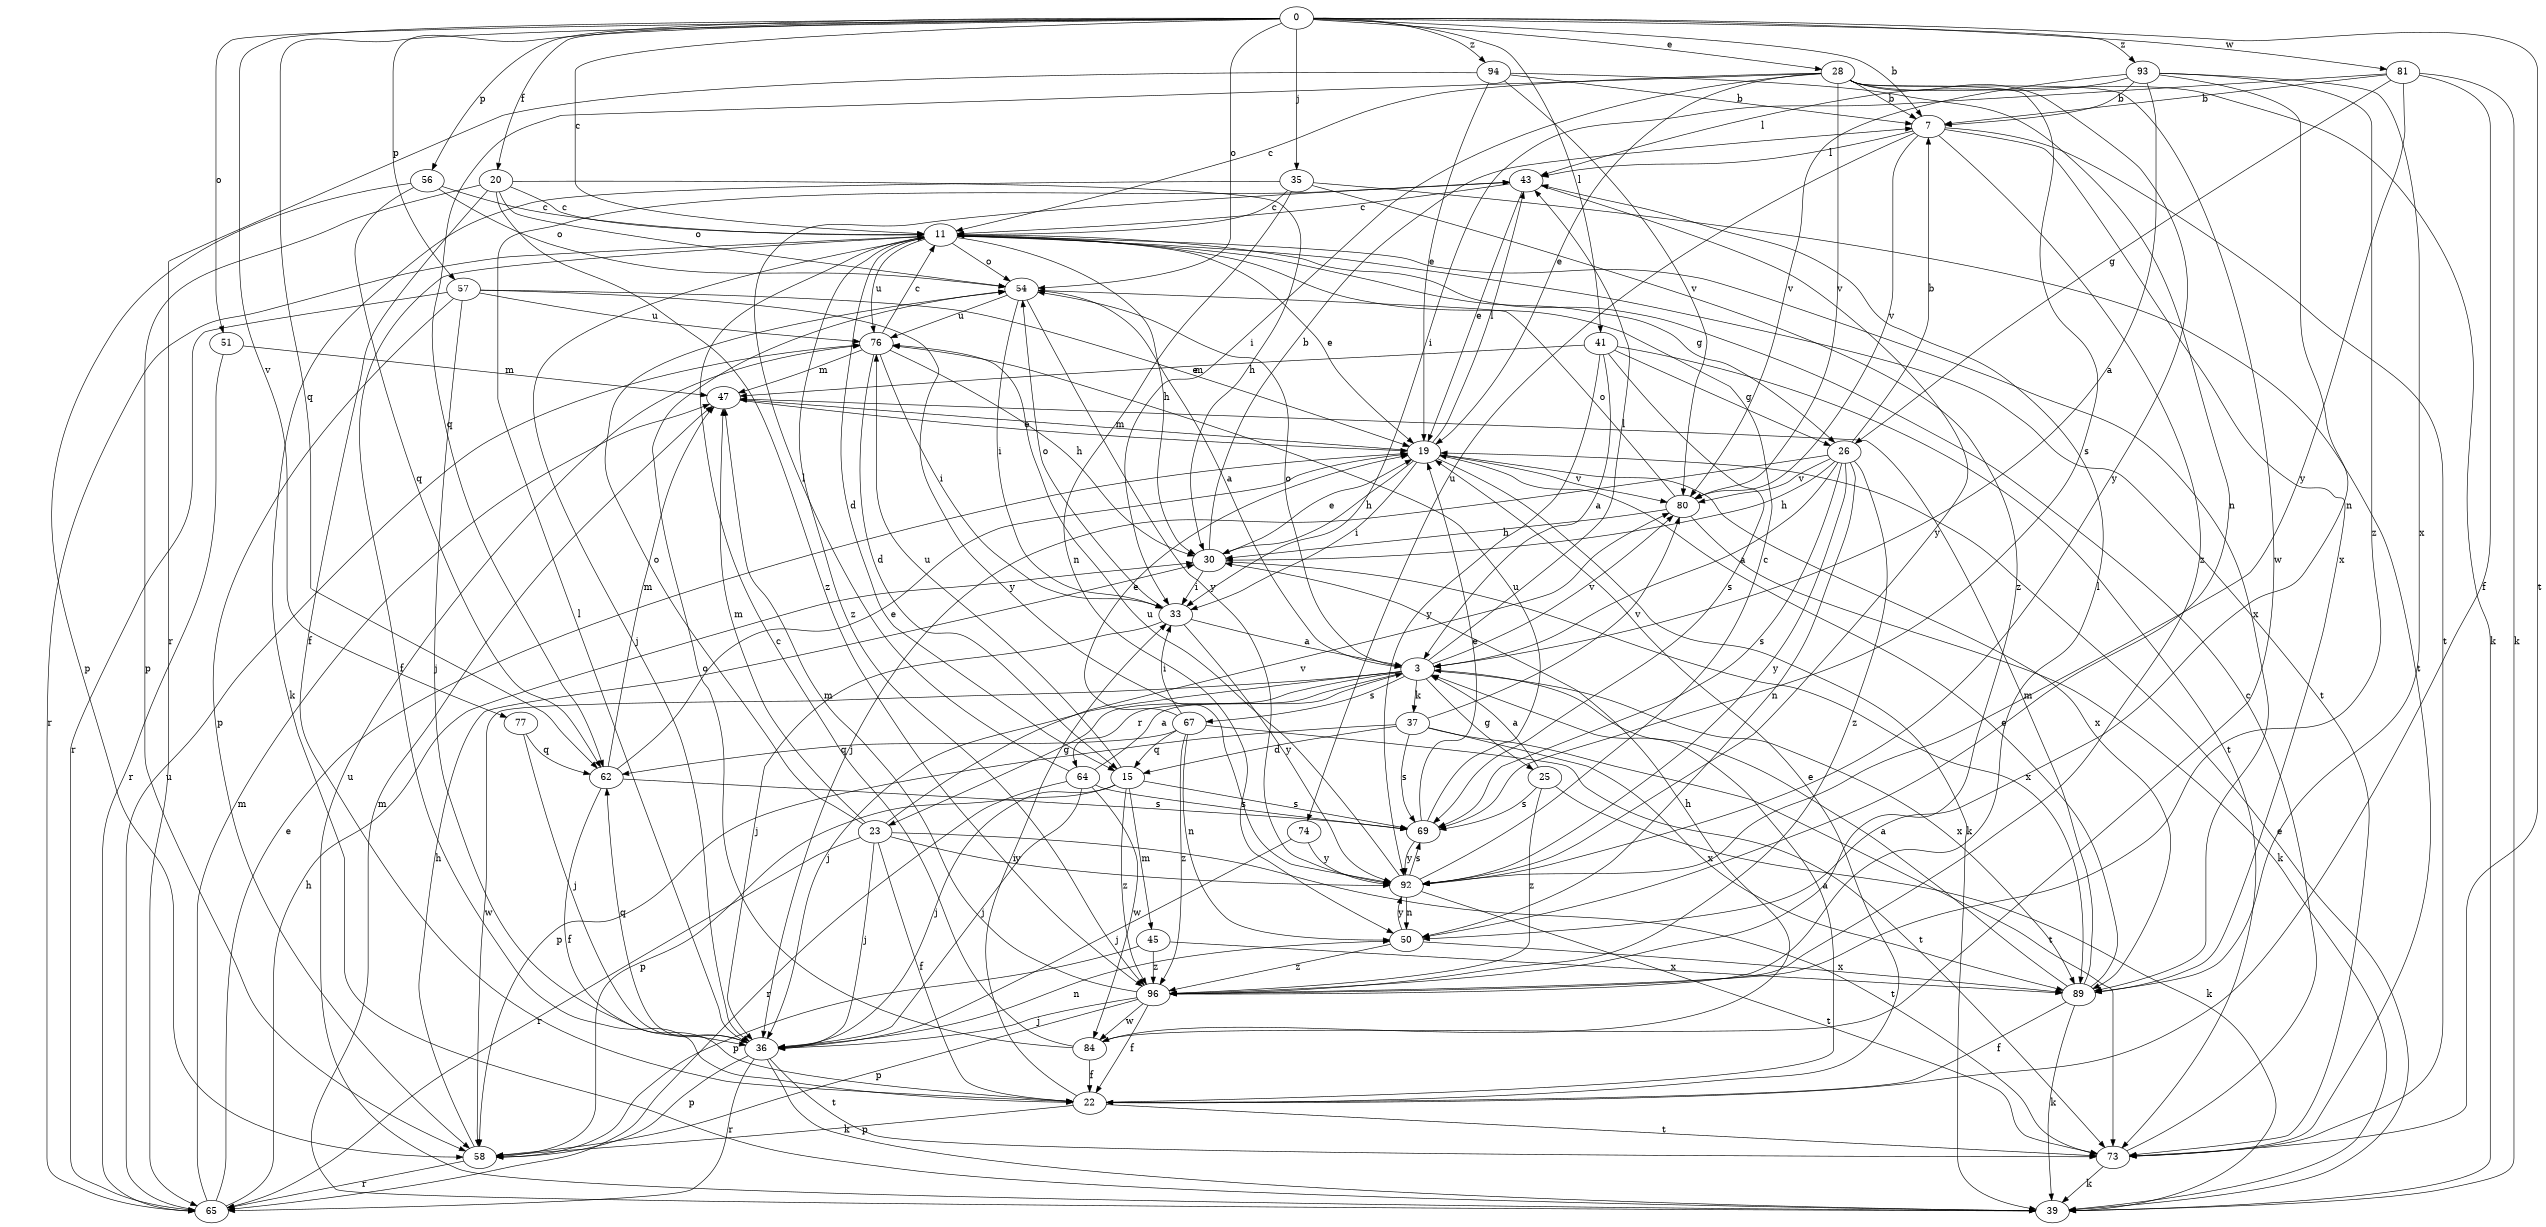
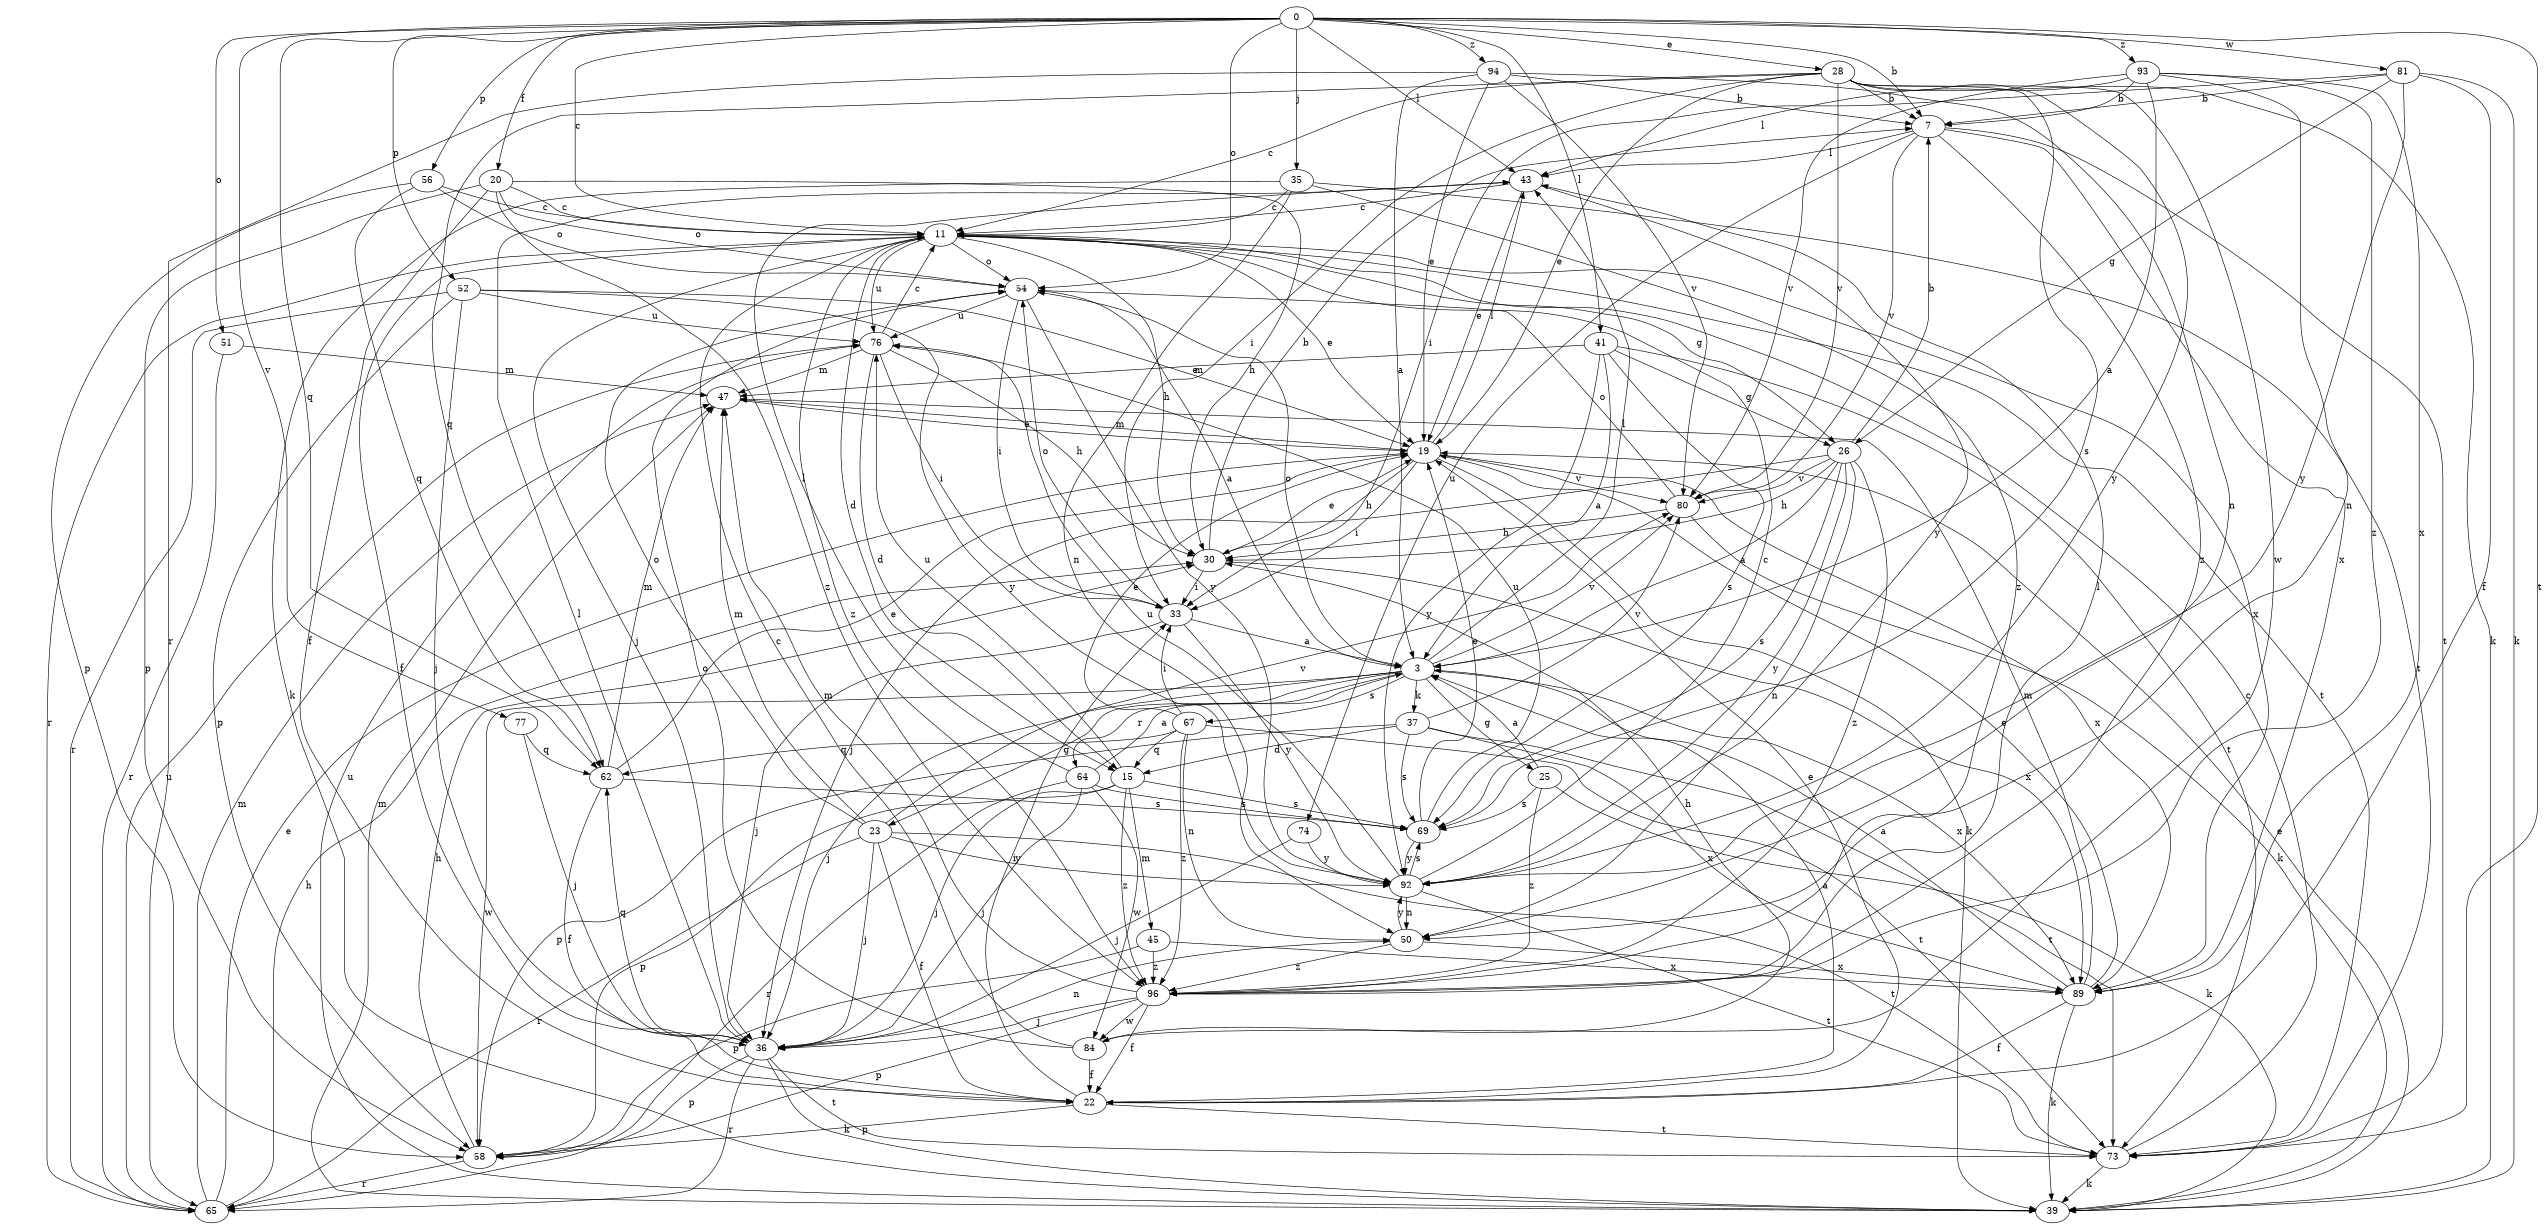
none -> (1404, 94)
(464, 289) -> (464, 289)
none -> (1396, 337)
